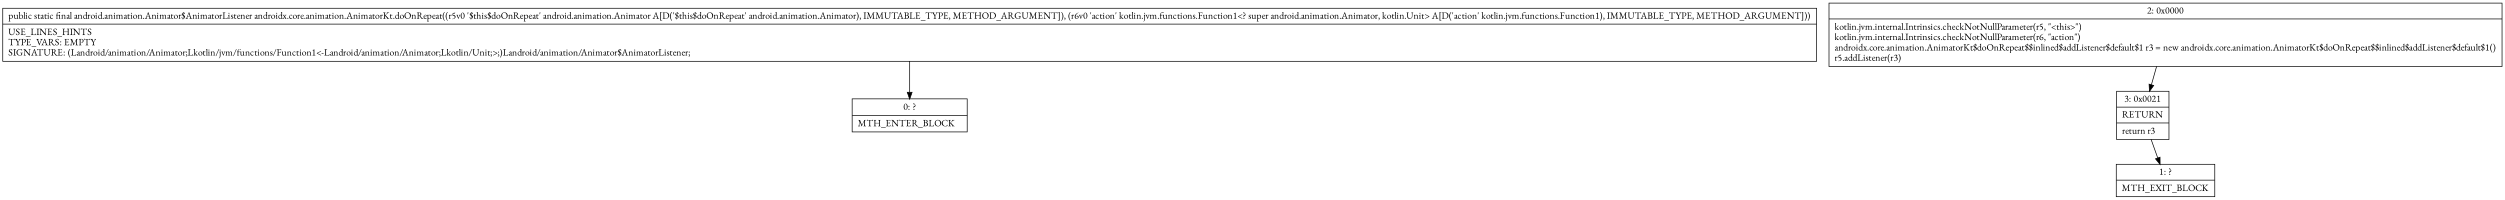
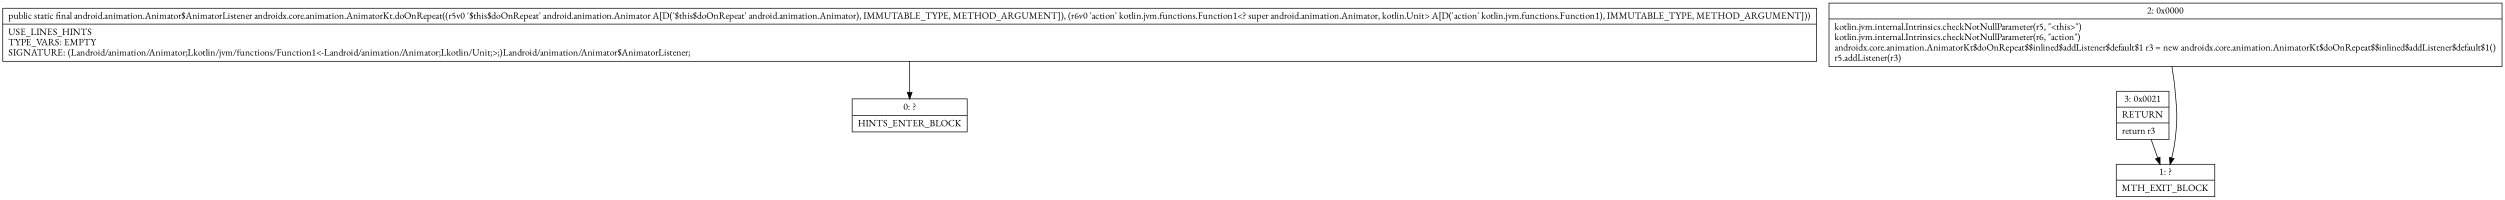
(2154, 76) -> (2177, 112)
(907, 123) -> (910, 123)
